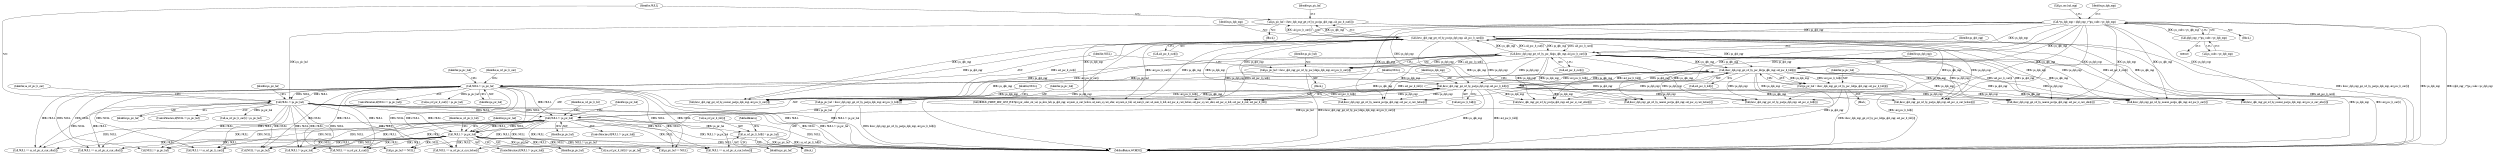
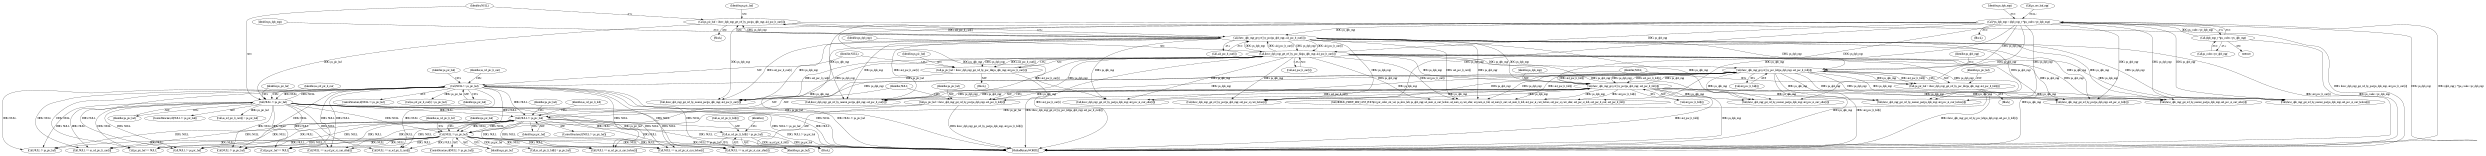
(2079, 14) -> (2033, 14)
(748, 118) -> (758, 118)
none -> (1870, 146)
